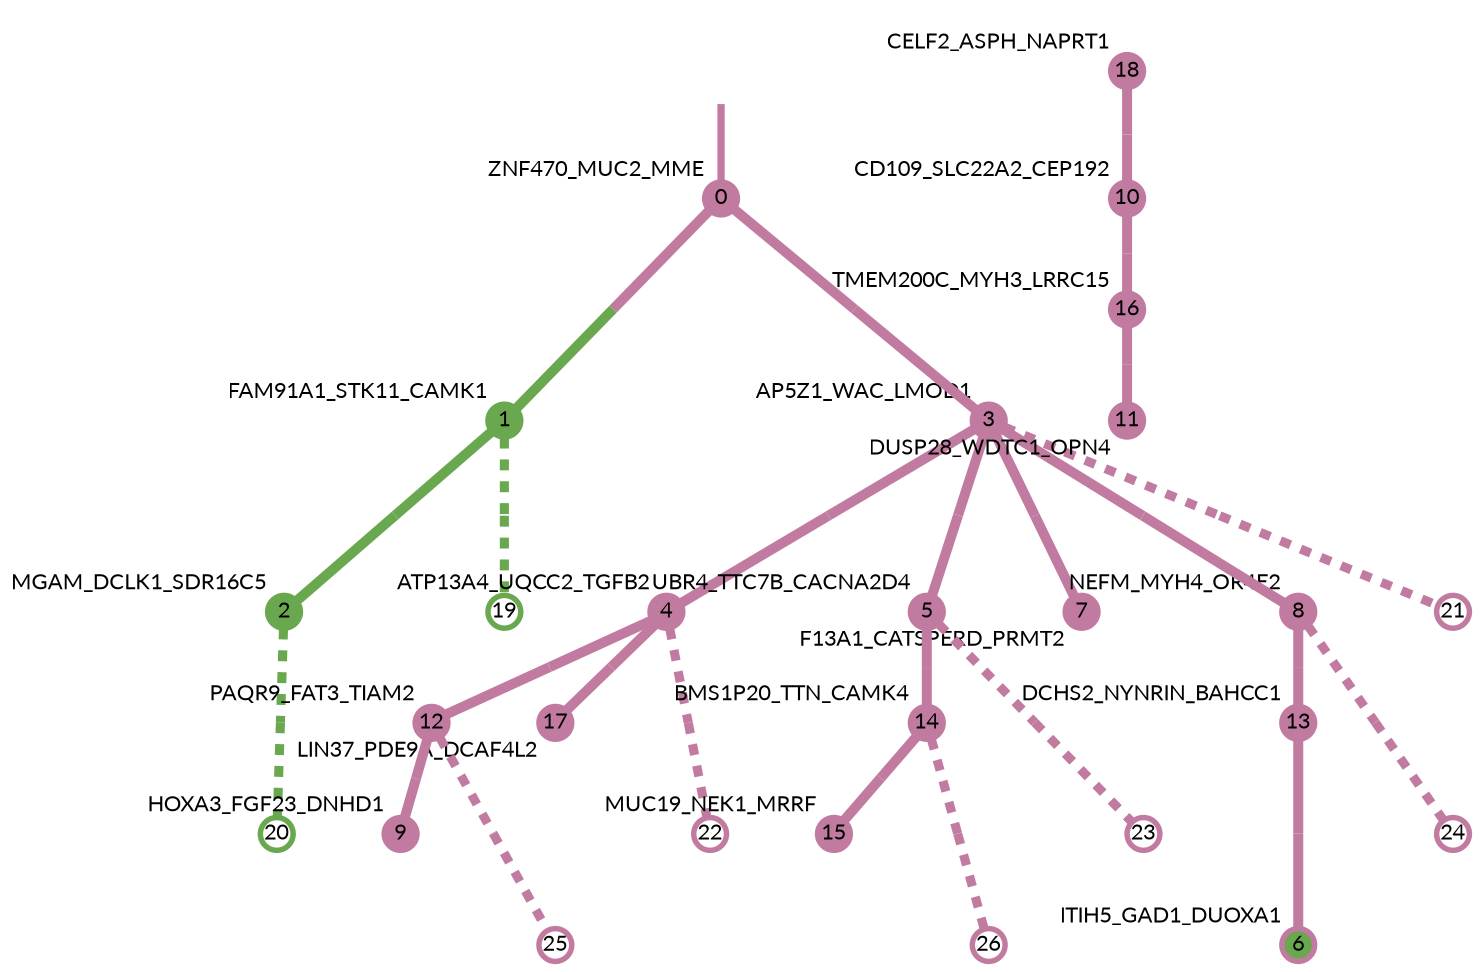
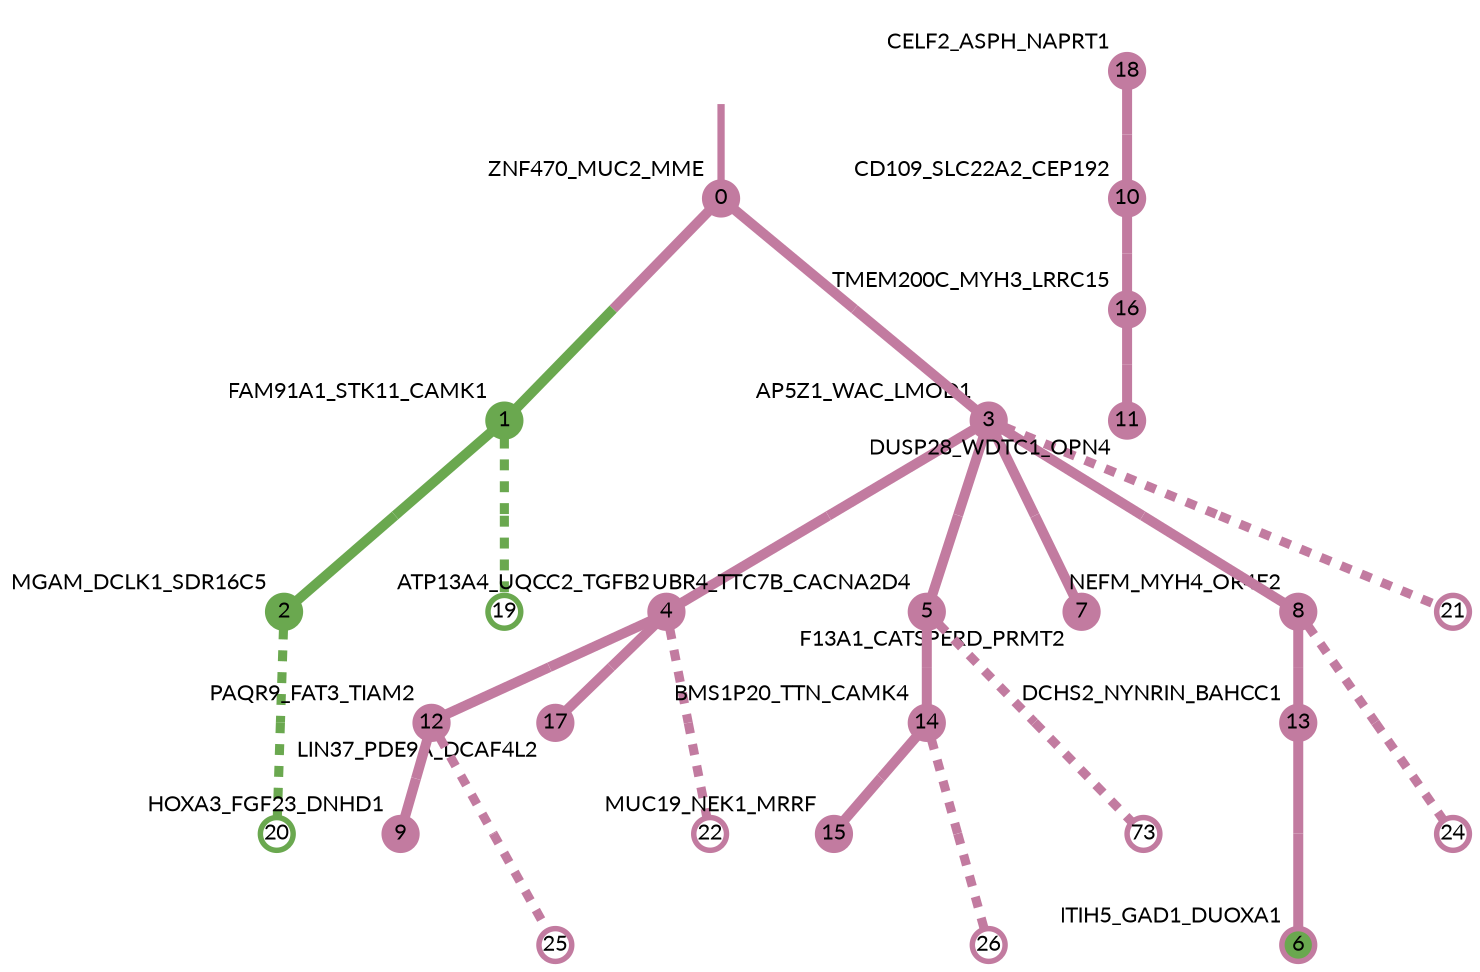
(1143, 834) -> (1143, 834)
